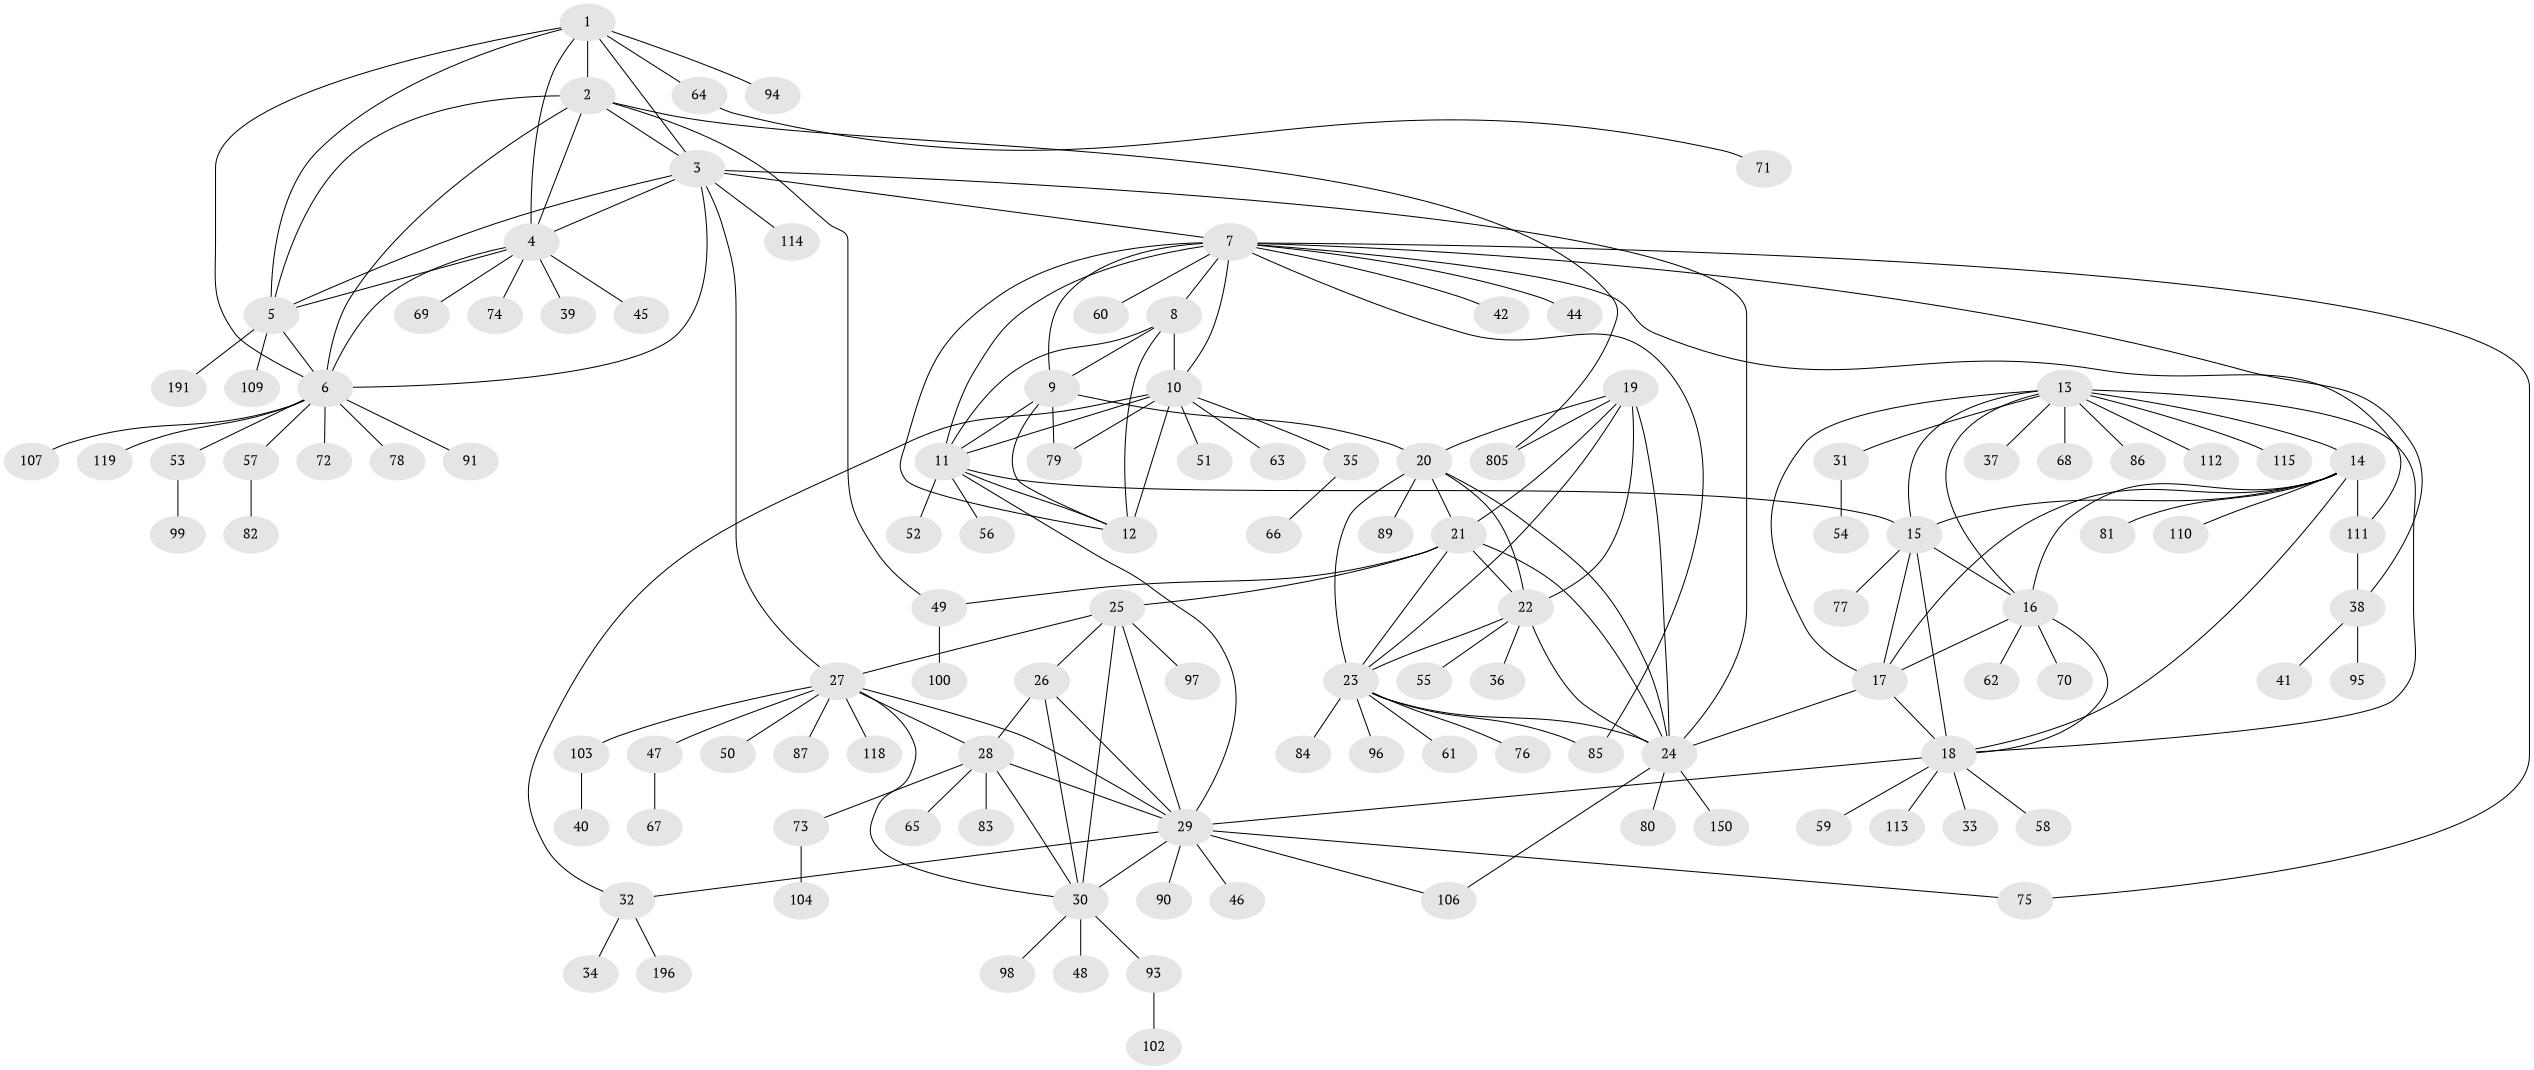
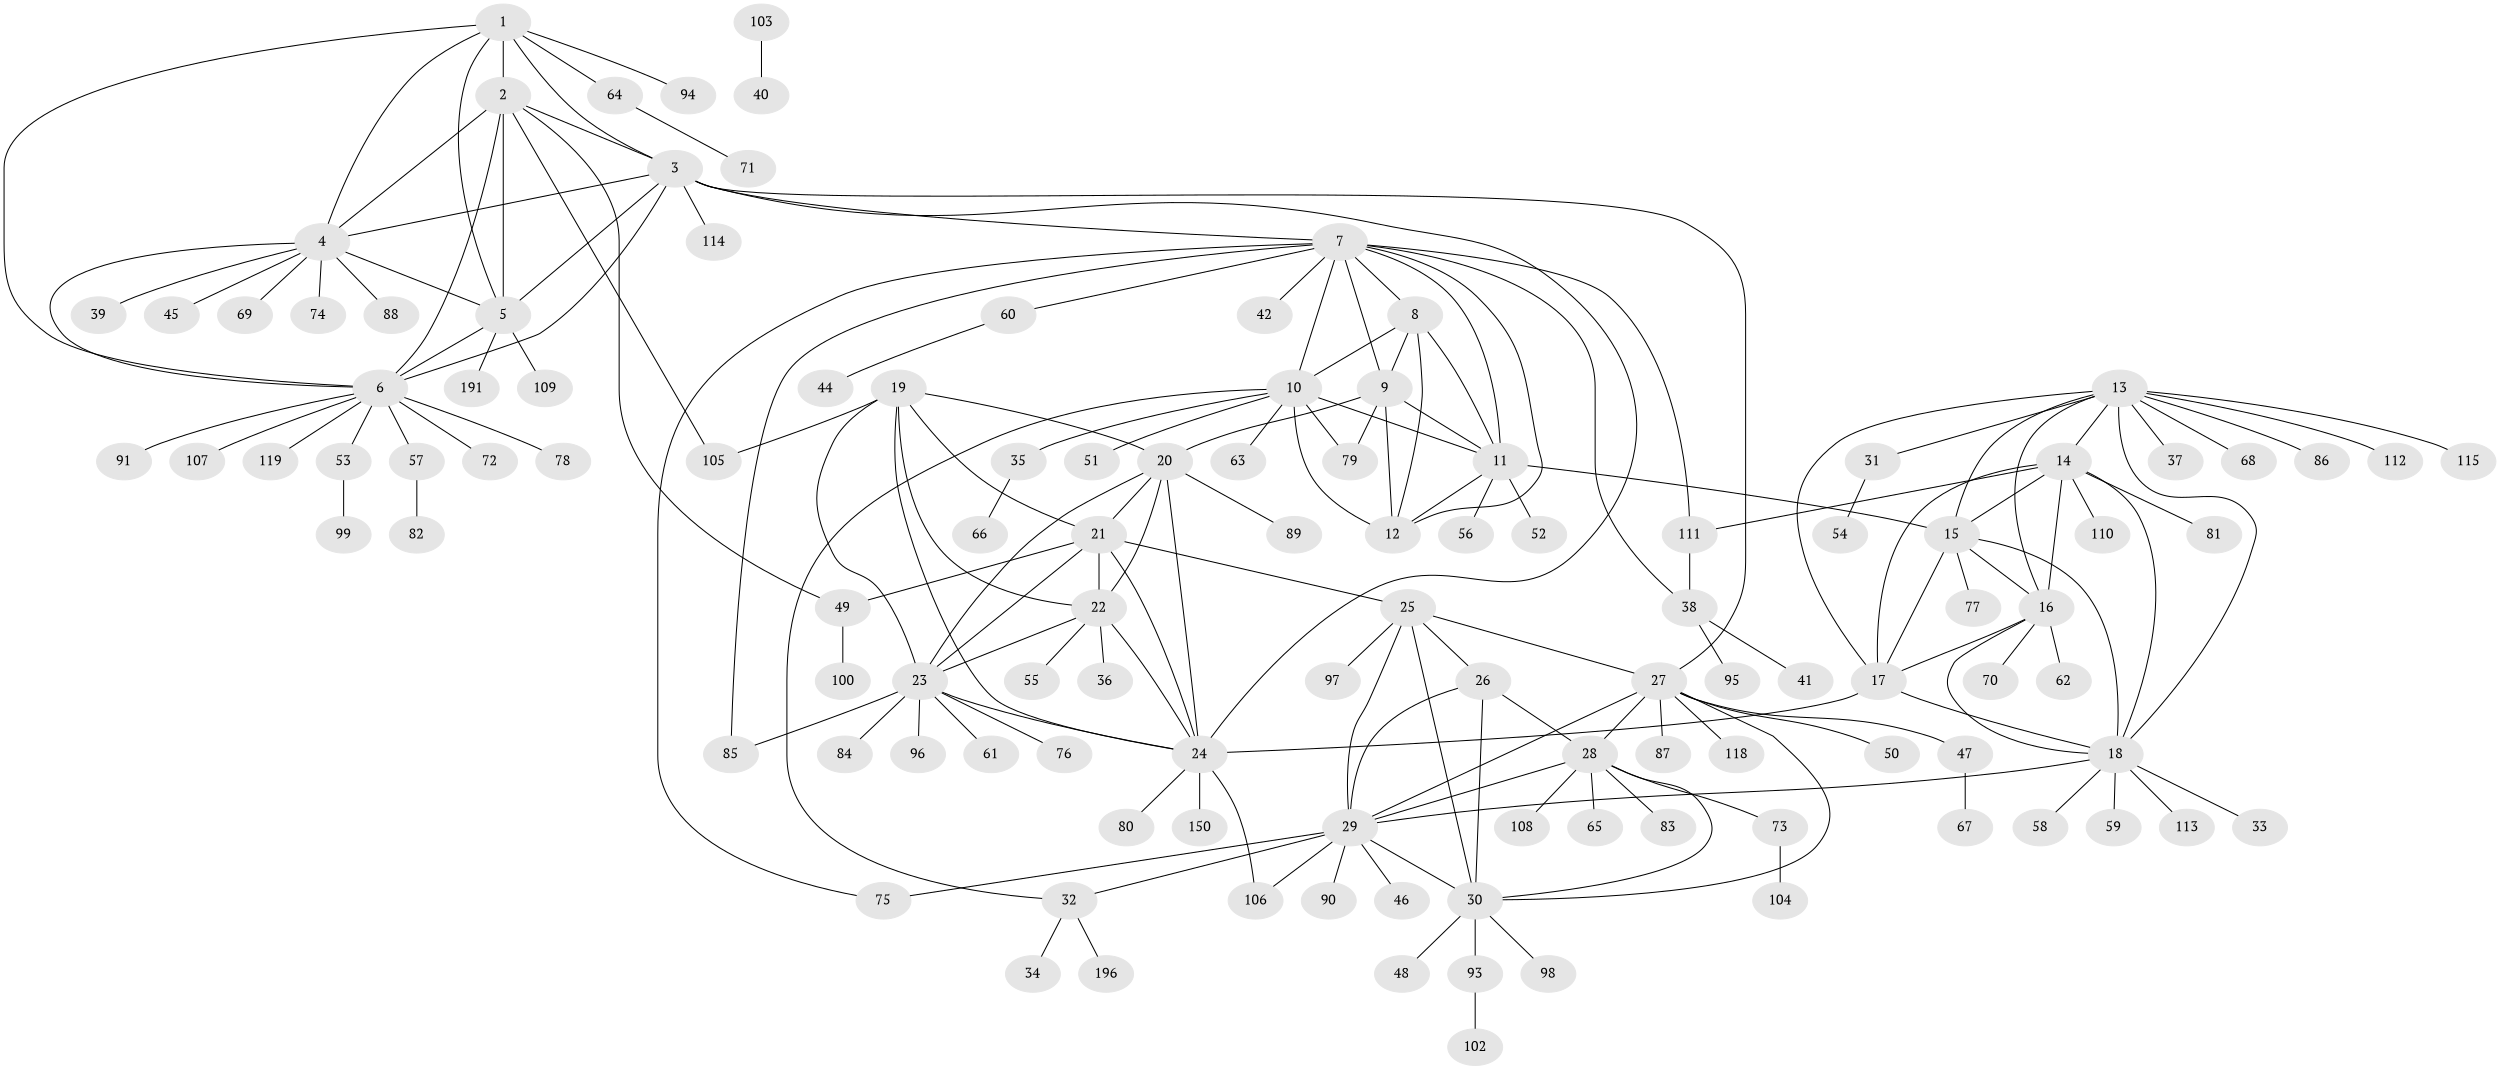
(1407, 266) -> (915, 349)
none -> (391, 315)
(1498, 462) -> (714, 462)
(1160, 594) -> none
(706, 710) -> none
none -> (1522, 828)
